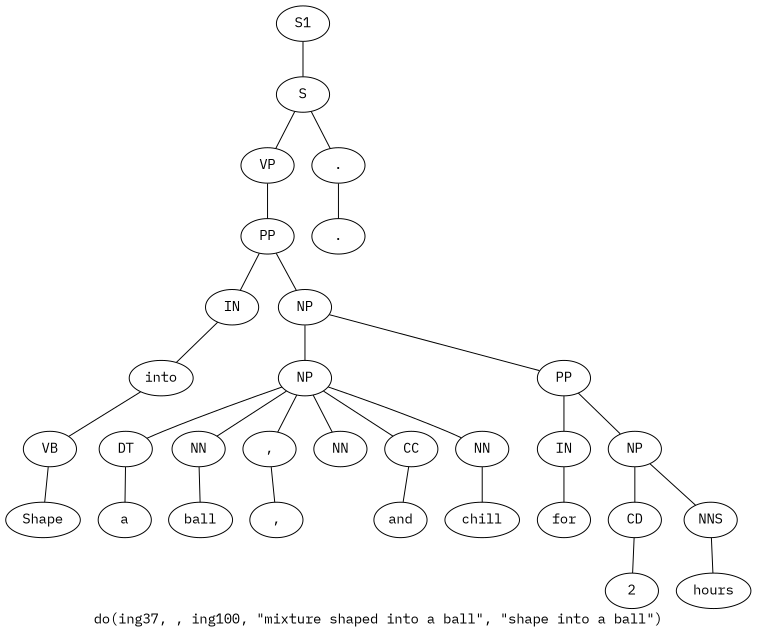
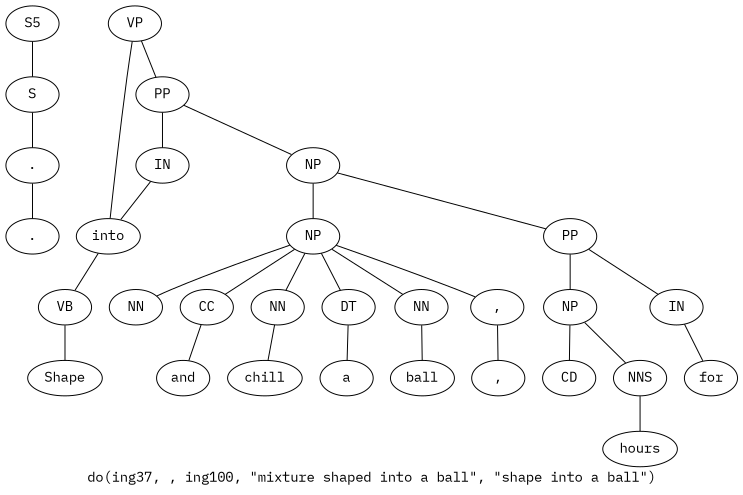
(303, 24) -> (32, 24)
(285, 130) -> (120, 130)
(632, 591) -> none
